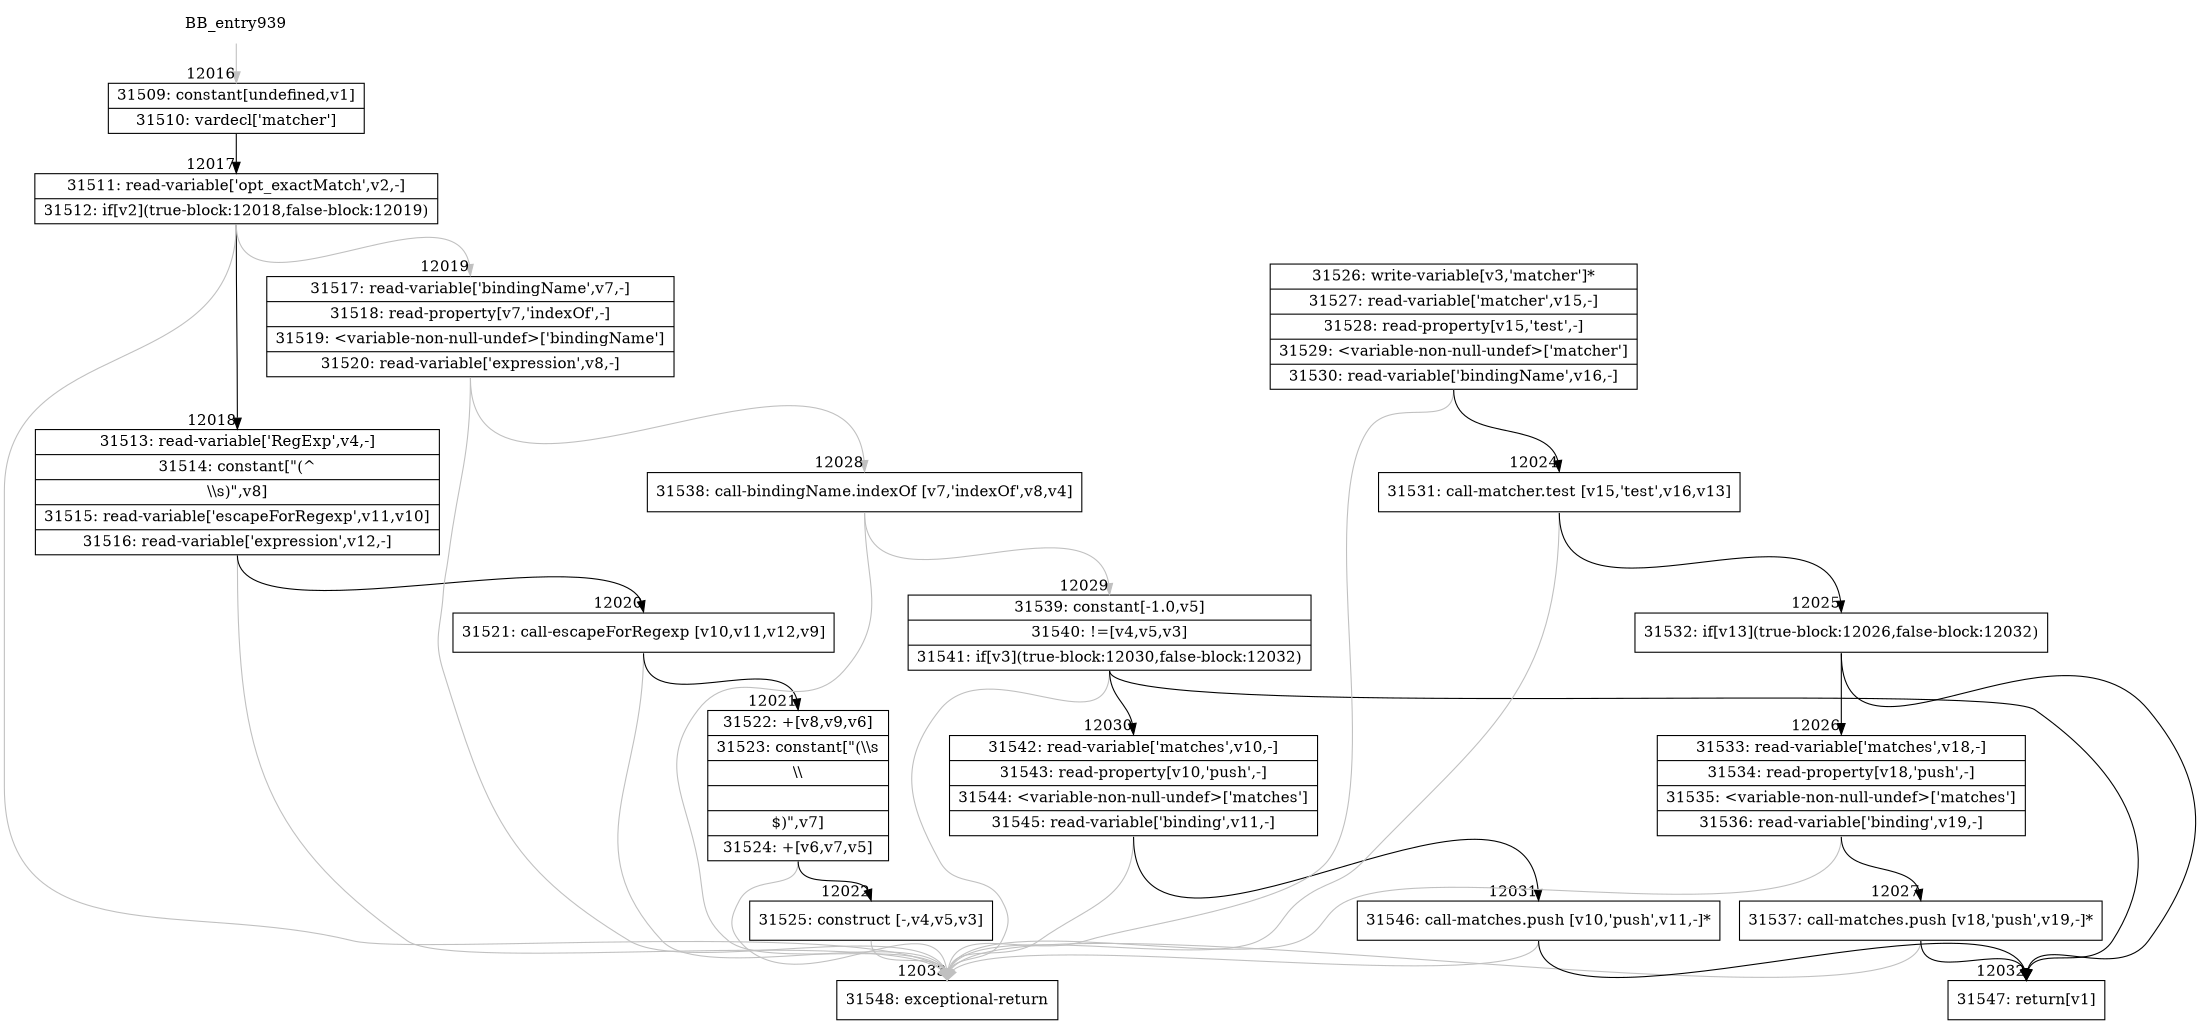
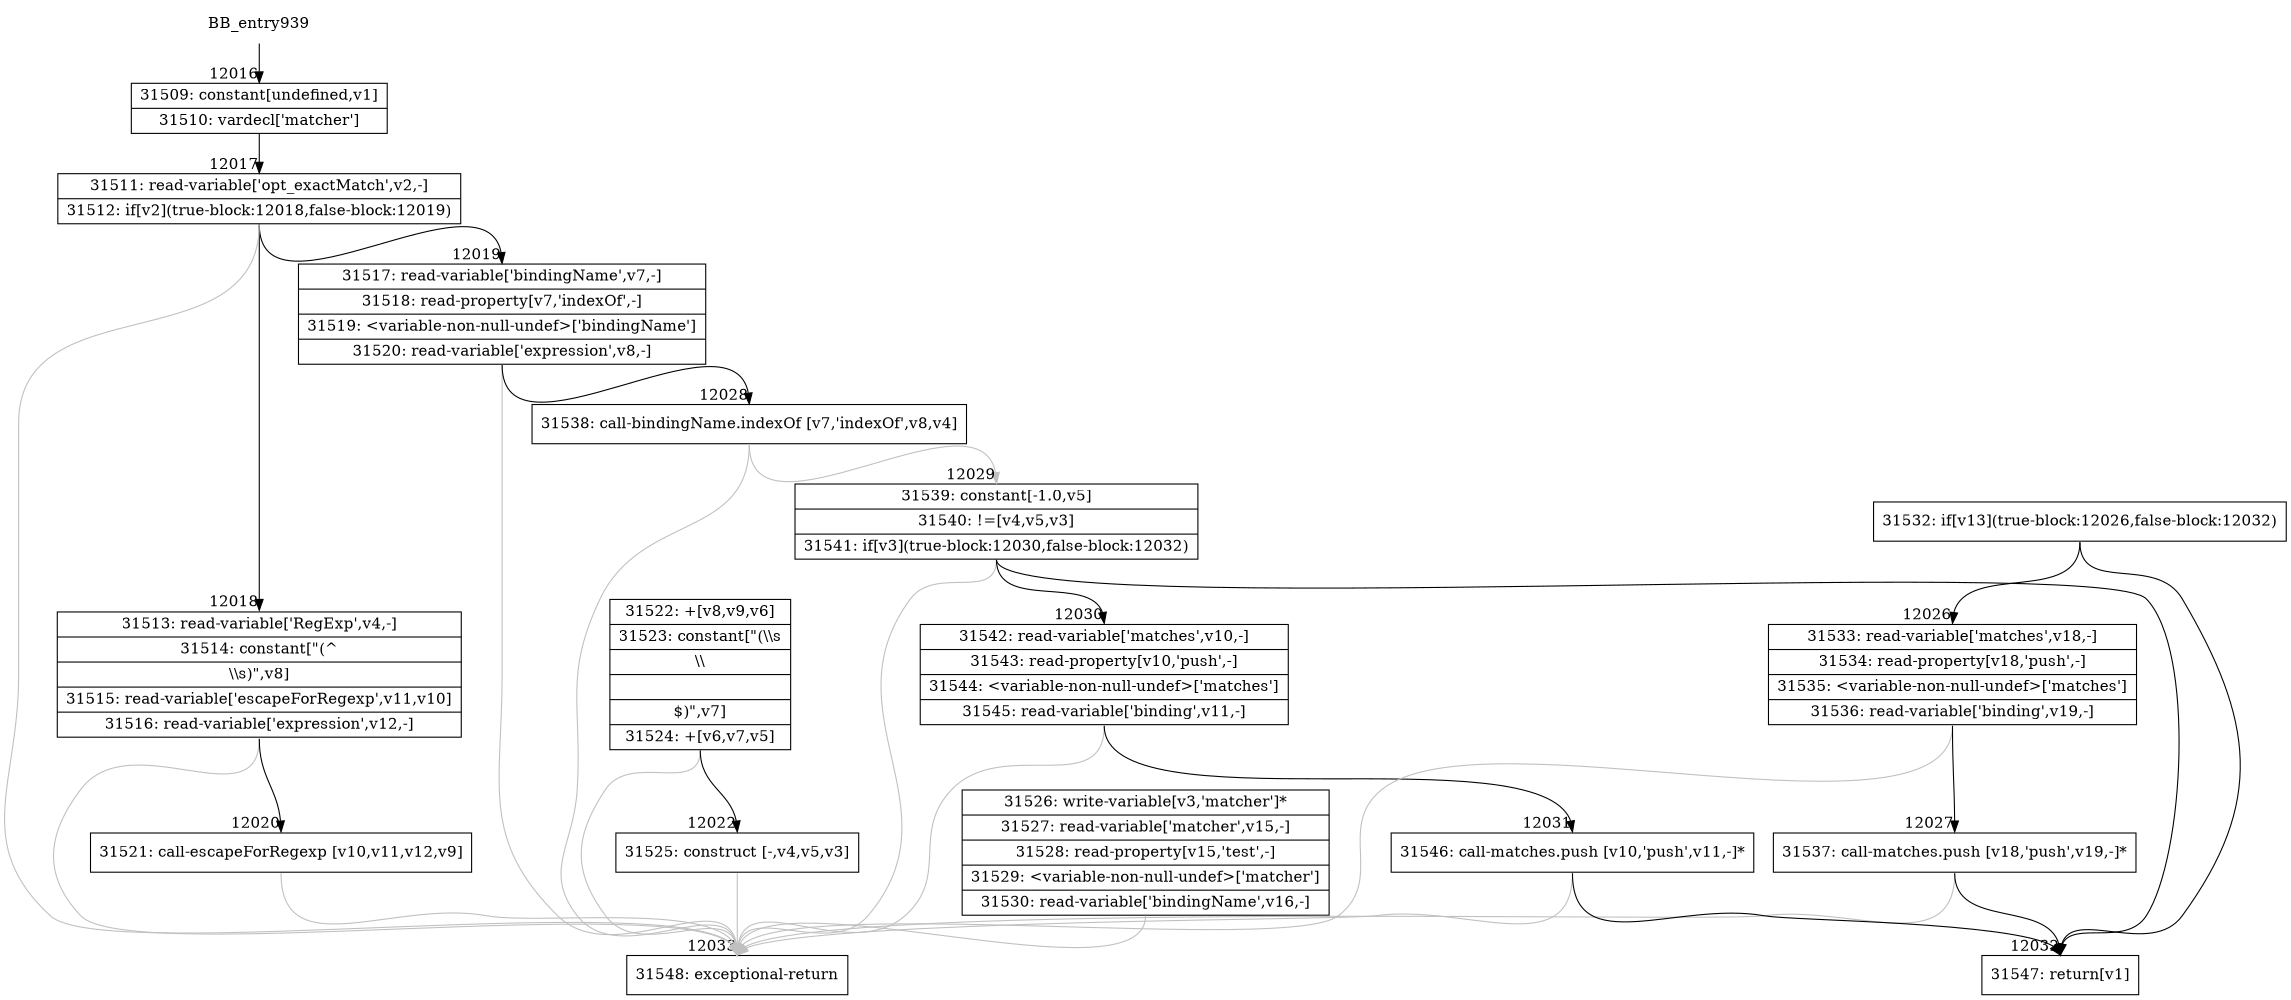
(236, 58) -> (259, 58)
(348, 251) -> (375, 245)
(662, 426) -> (620, 386)
(1559, 492) -> none
(715, 682) -> none
